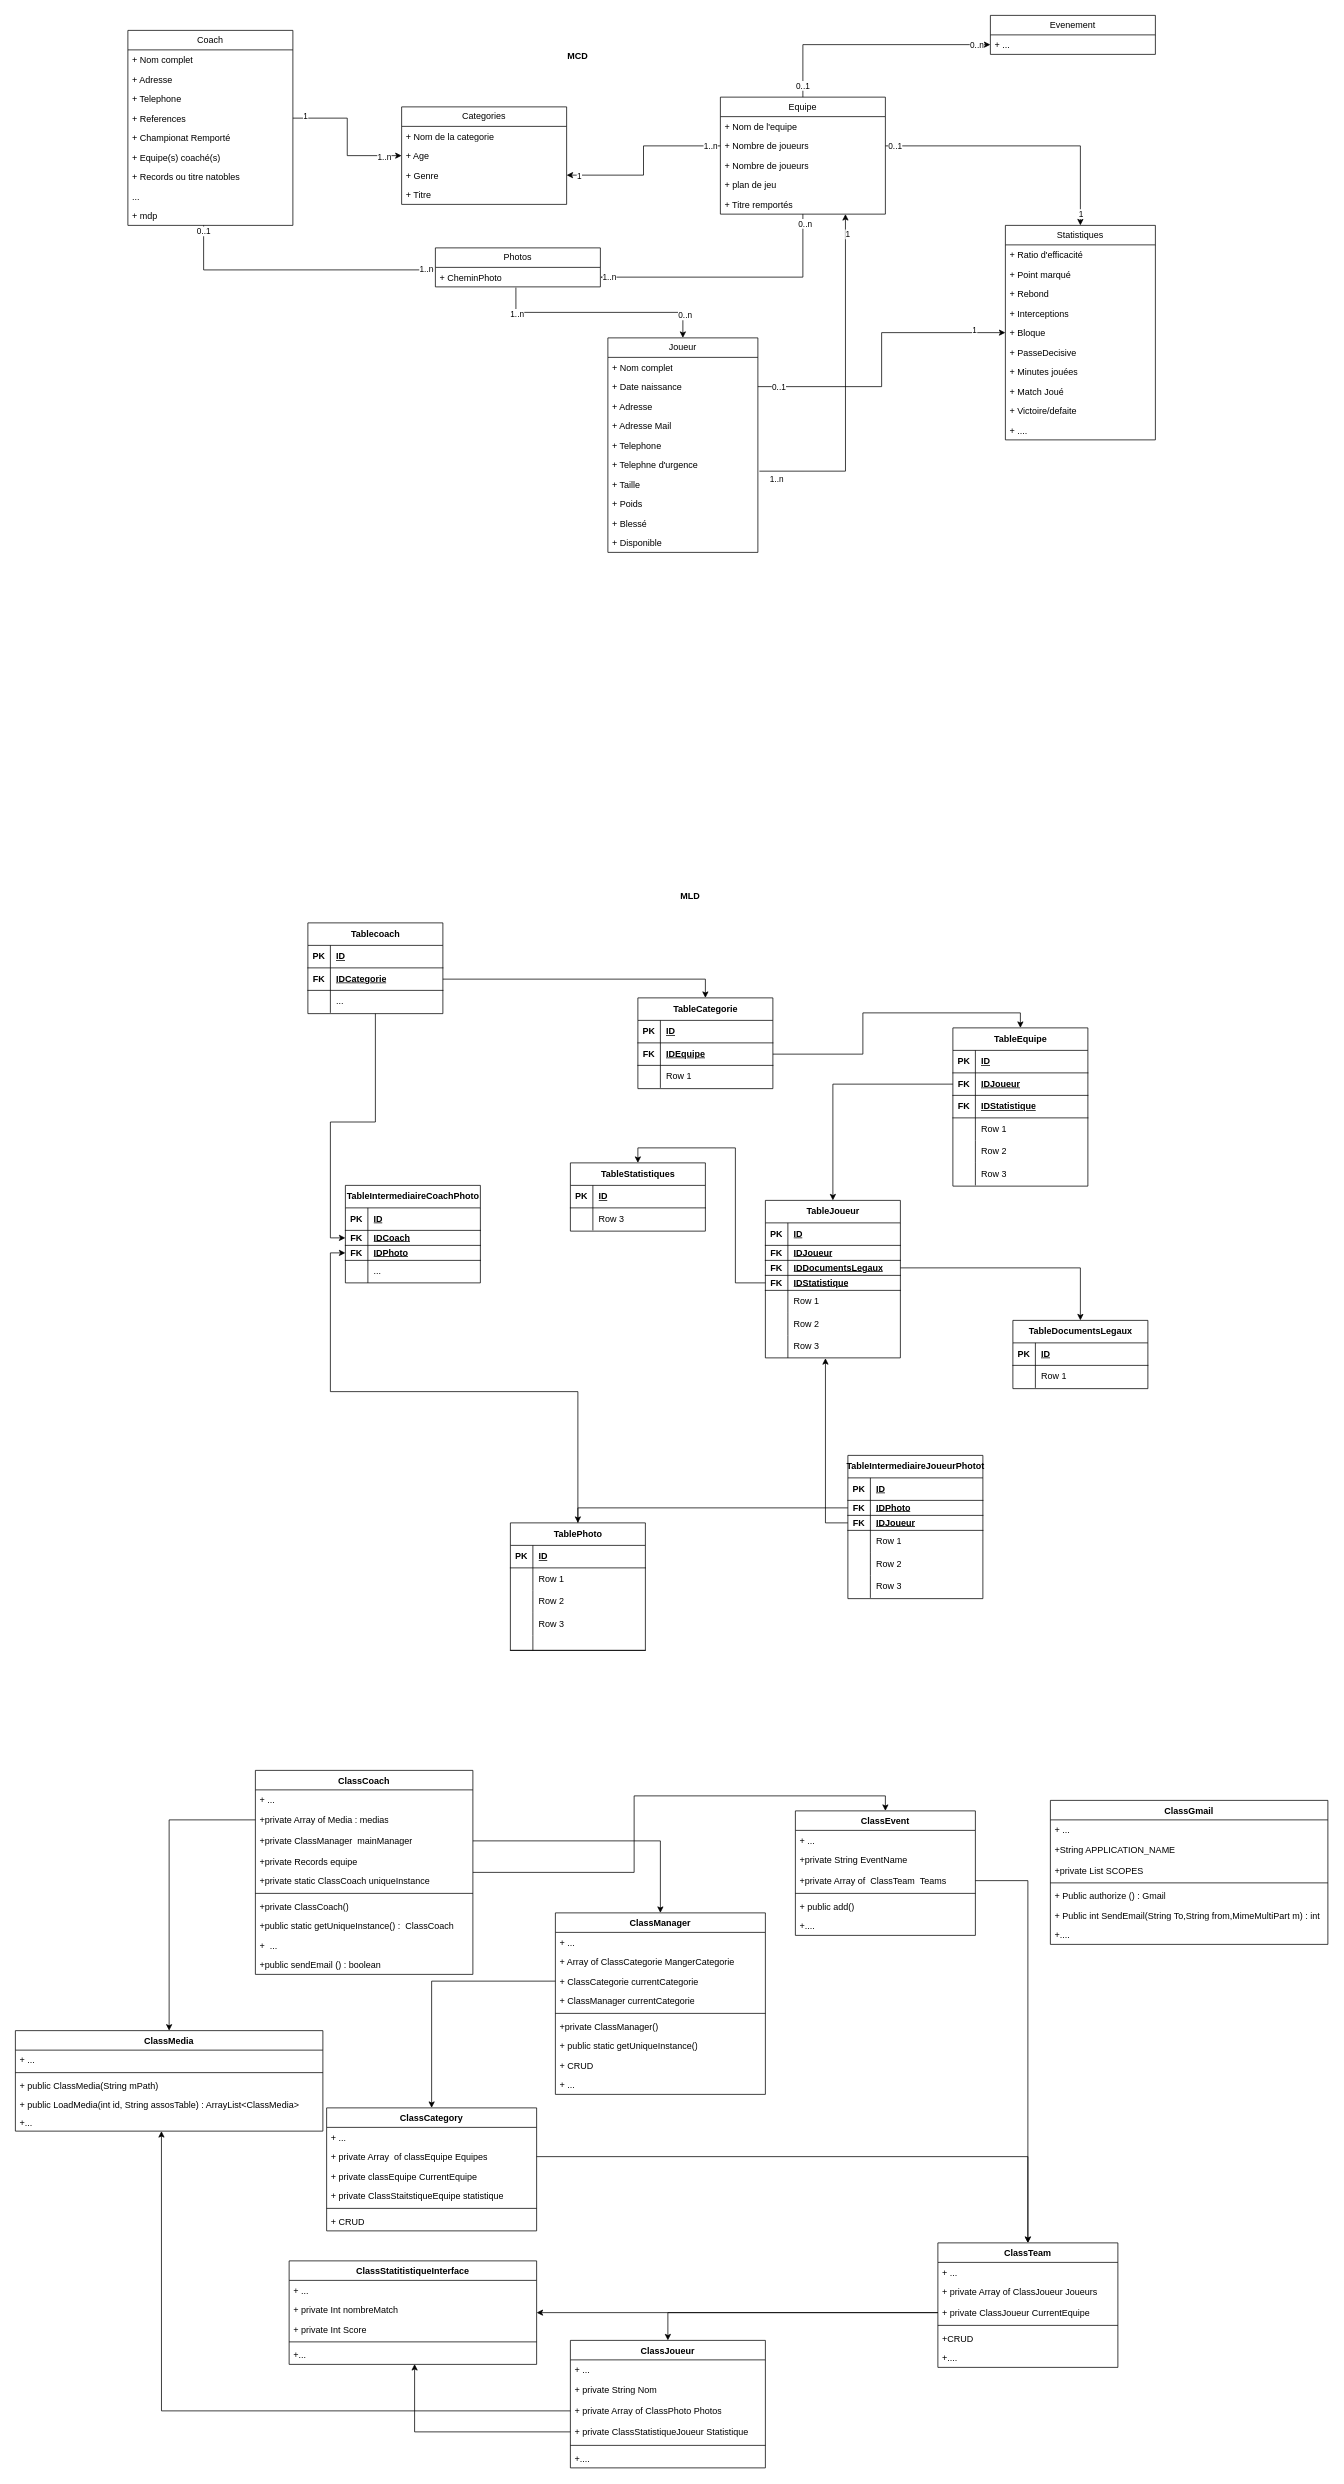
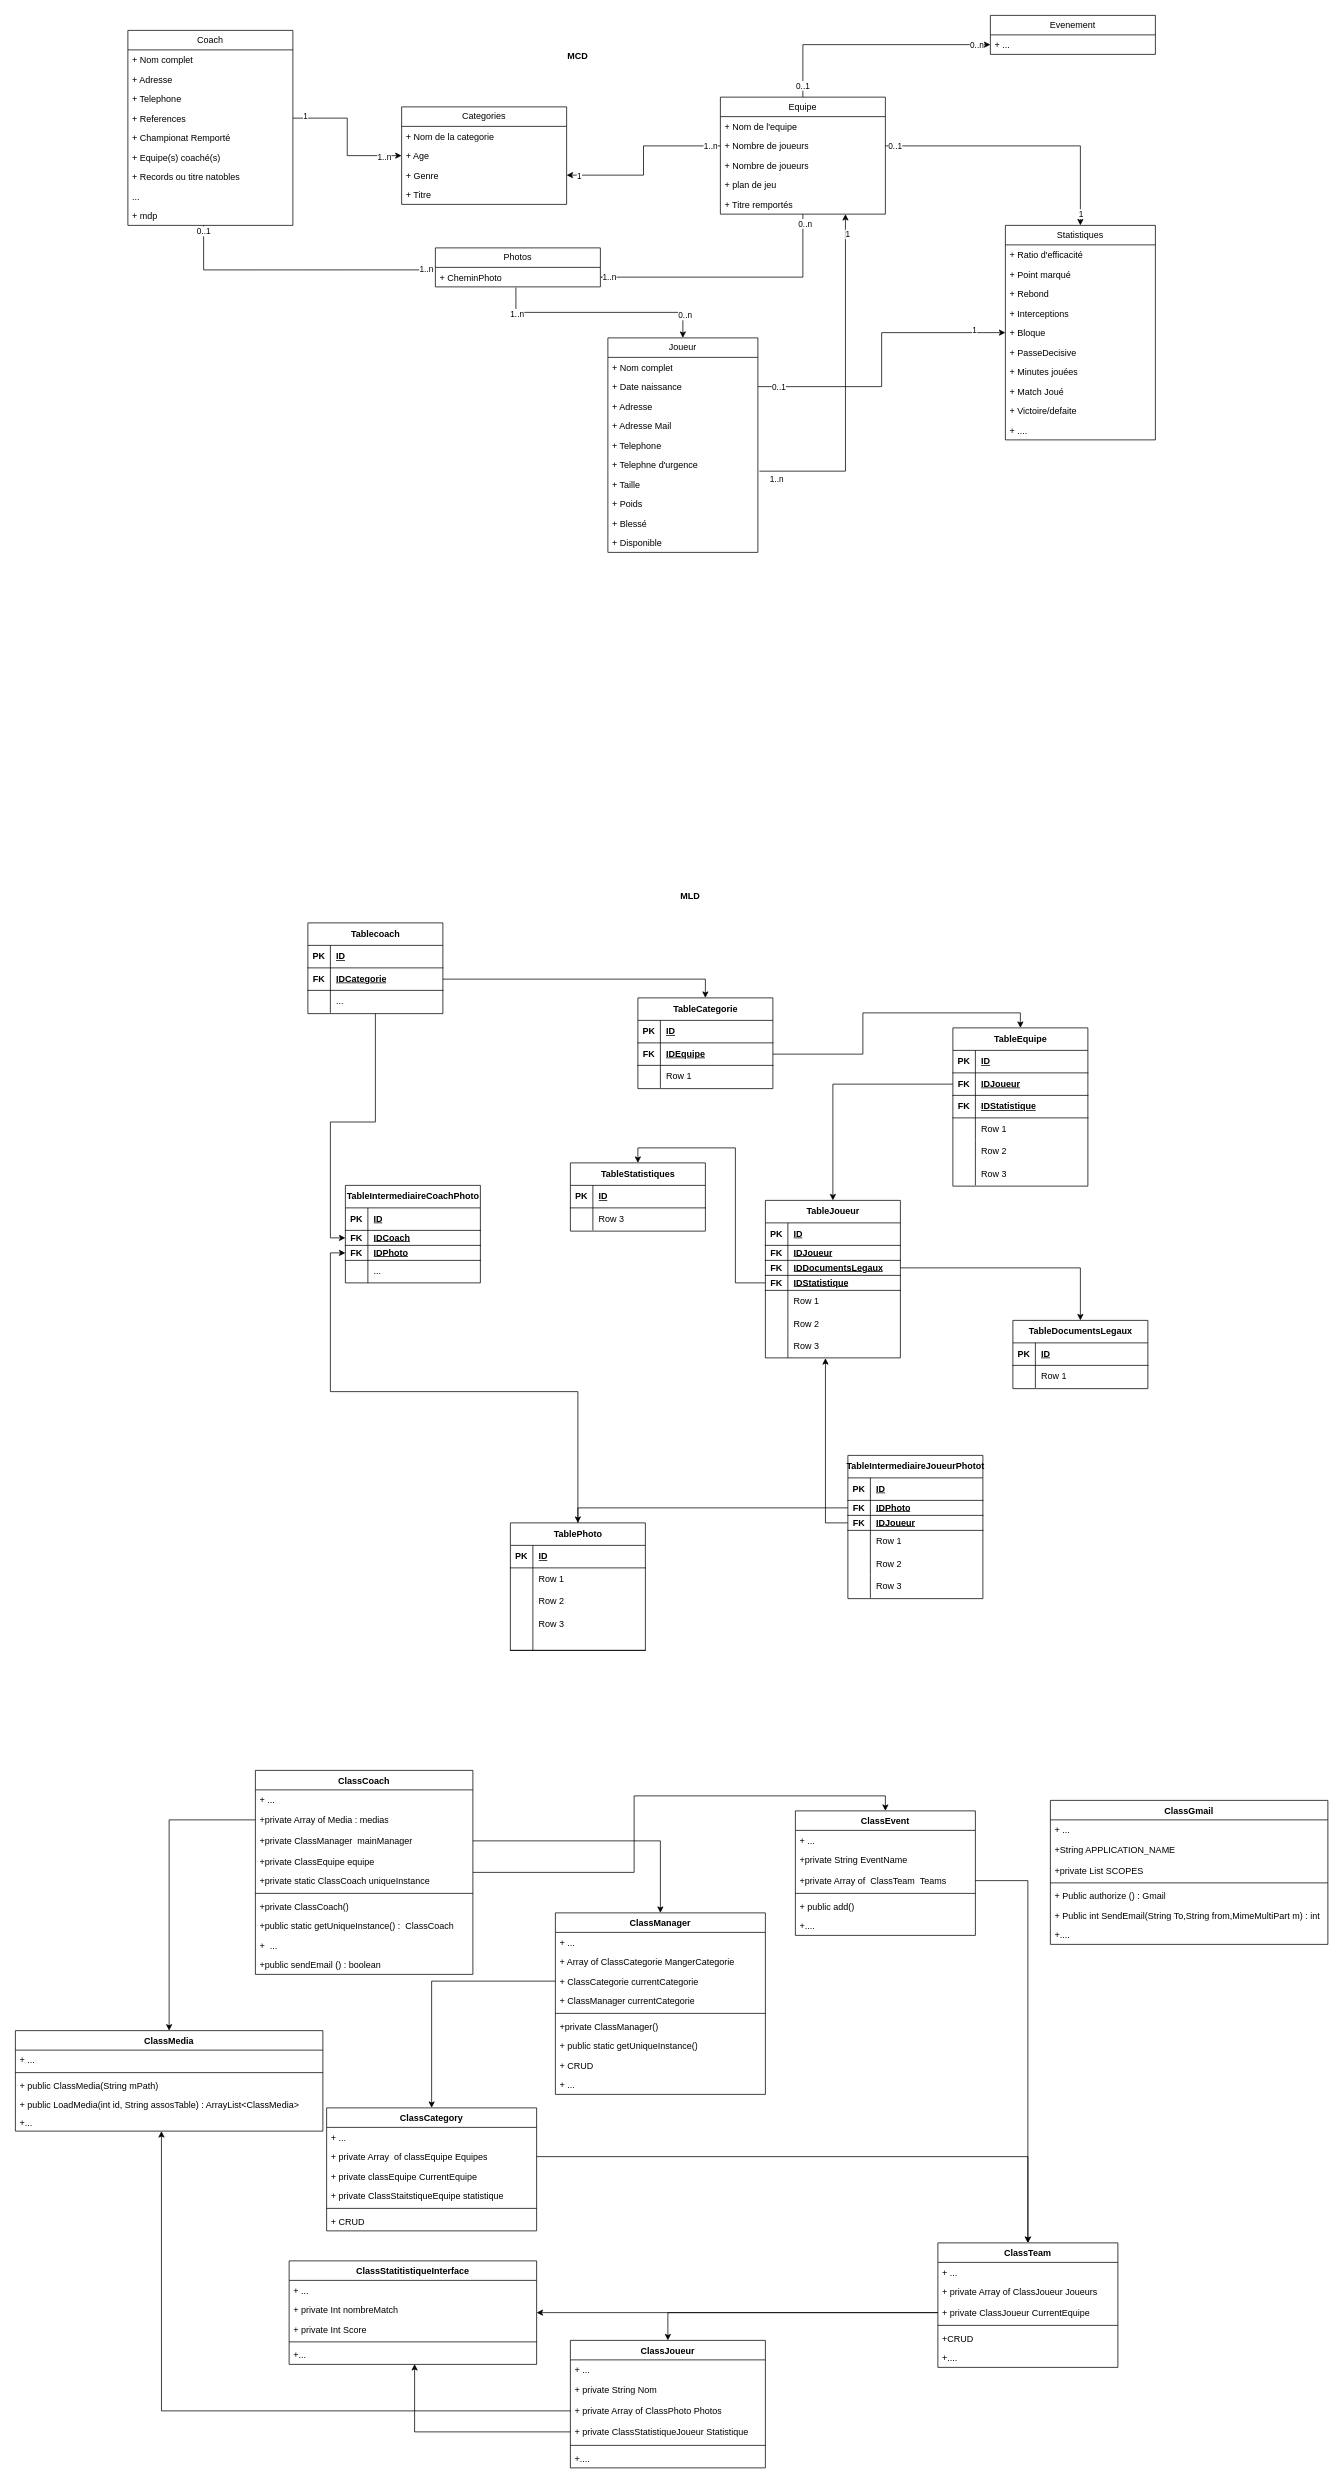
(313, 1862) -> (321, 1862)
